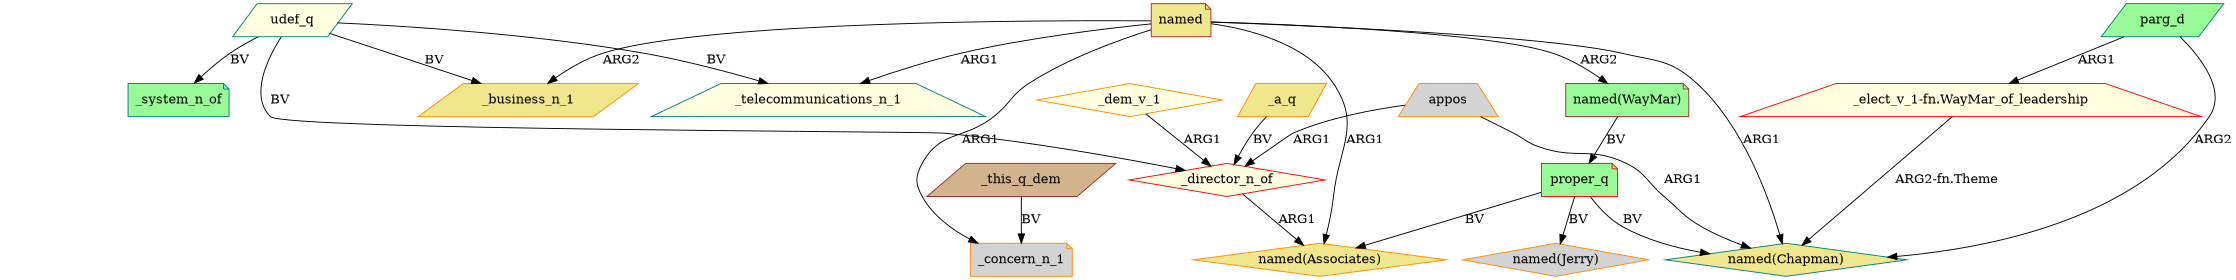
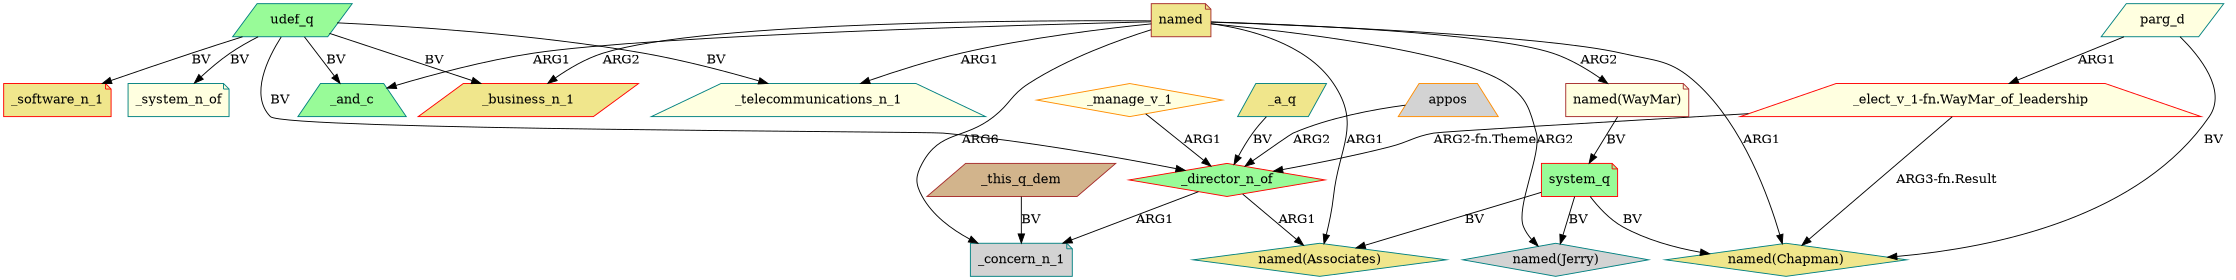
(292, 20) -> (292, 20)
(2162, 20) -> (2162, 20)
none -> (1444, 60)
none -> (57, 100)
(179, 100) -> (179, 100)
none -> (352, 100)
(528, 100) -> (528, 100)
(1130, 100) -> (1130, 100)
(1282, 100) -> (1282, 100)
(1627, 100) -> (1627, 100)
none -> (1513, 128)
(980, 140) -> (980, 140)
(1312, 140) -> (1312, 140)
(2213, 140) -> (2213, 140)
(1620, 161) -> none
(1227, 180) -> (1227, 180)
(1580, 180) -> (1580, 180)
(1947, 180) -> (1947, 180)
none -> (1135, 216)
(1021, 260) -> (1021, 260)
(1320, 260) -> (1320, 260)
(1556, 260) -> (1556, 260)
